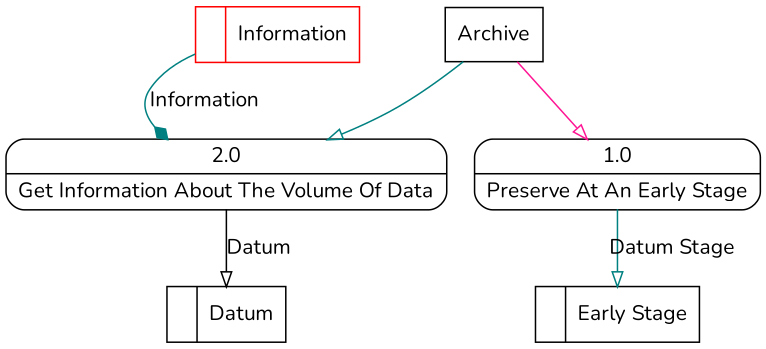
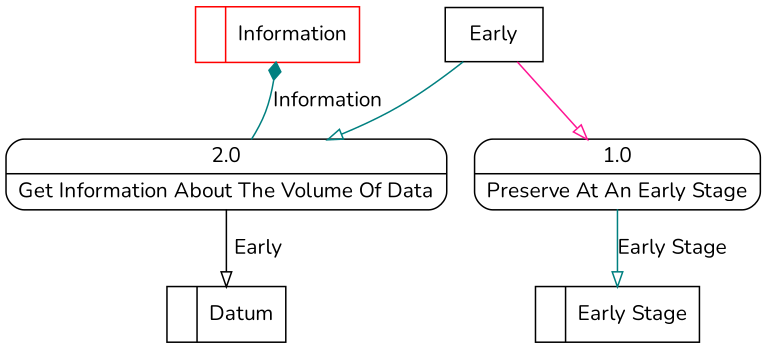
(494, 35) -> (494, 35)
(155, 83) -> (266, 111)
(259, 248) -> (259, 248)
(672, 248) -> (672, 248)
